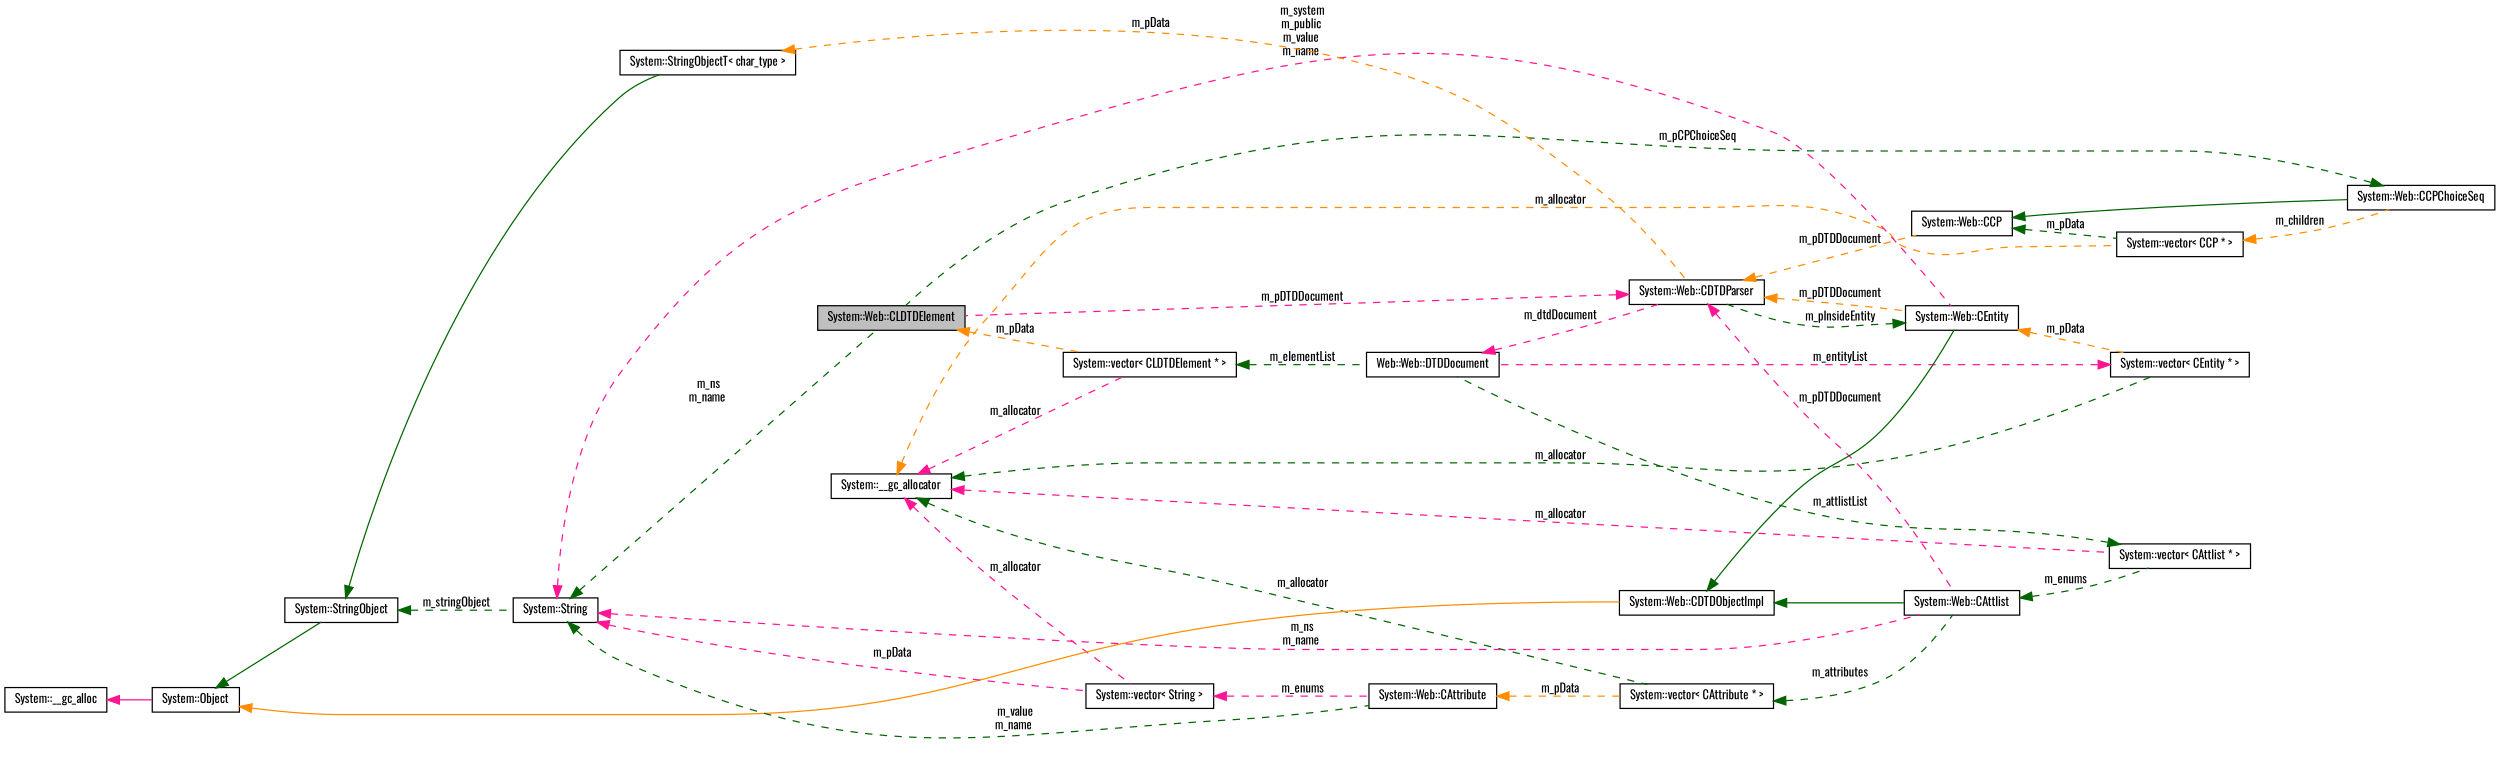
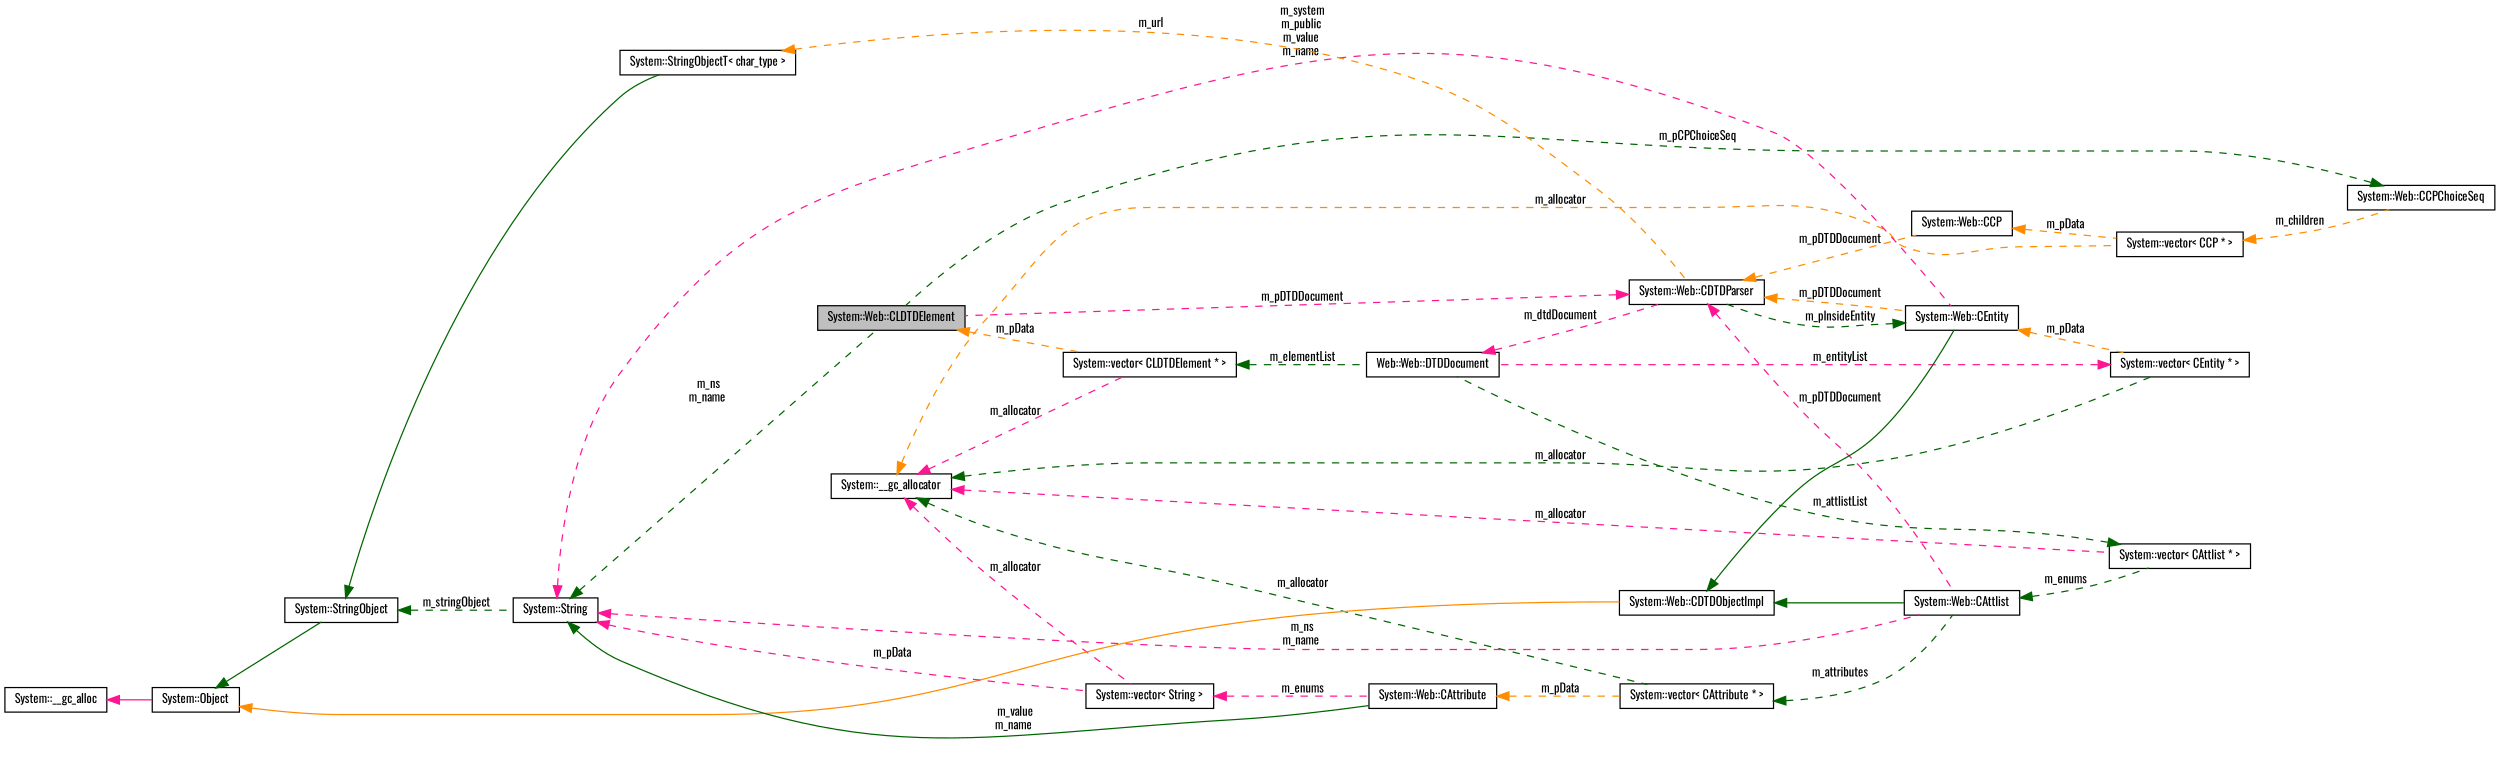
(1150, 24) -> (1150, 24)
(2186, 206) -> none
(2071, 234) -> (2071, 234)
(963, 737) -> (963, 737)
